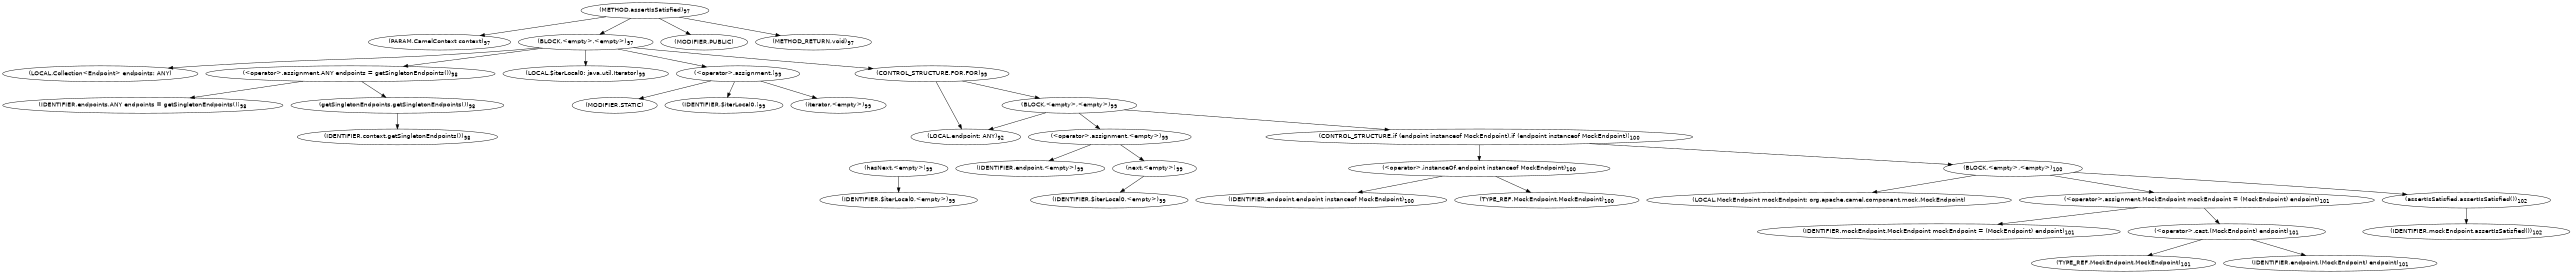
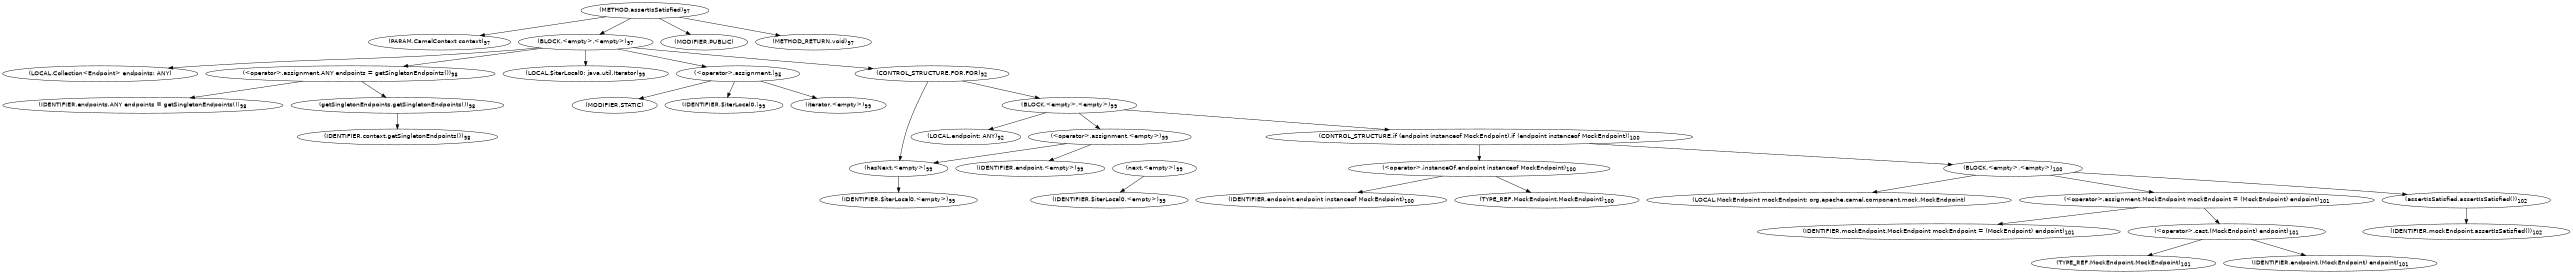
(778, 73) -> (778, 73)
(984, 73) -> (984, 73)
(948, 103) -> (911, 118)
(1130, 152) -> (1002, 153)
